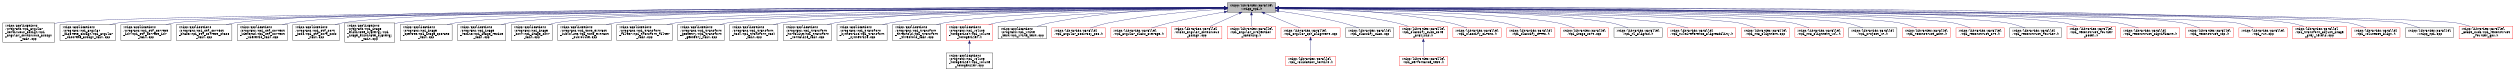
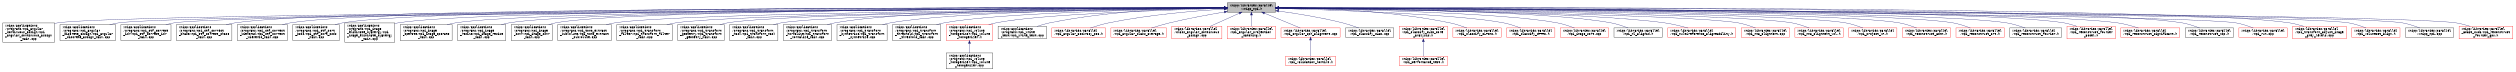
(1344, 14) -> none
(1873, 33) -> (1873, 33)
(2209, 33) -> (2209, 33)
